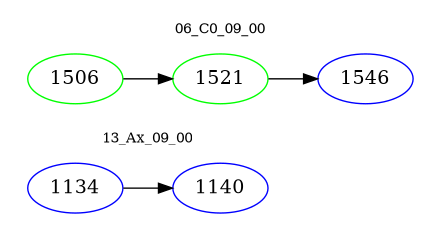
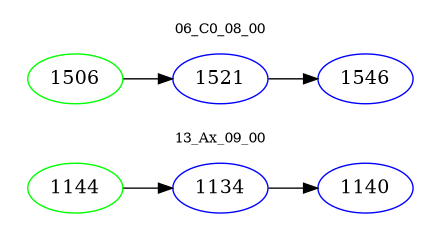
(220, 30) -> (220, 30)
(220, 79) -> (220, 79)
none -> (75, 188)
